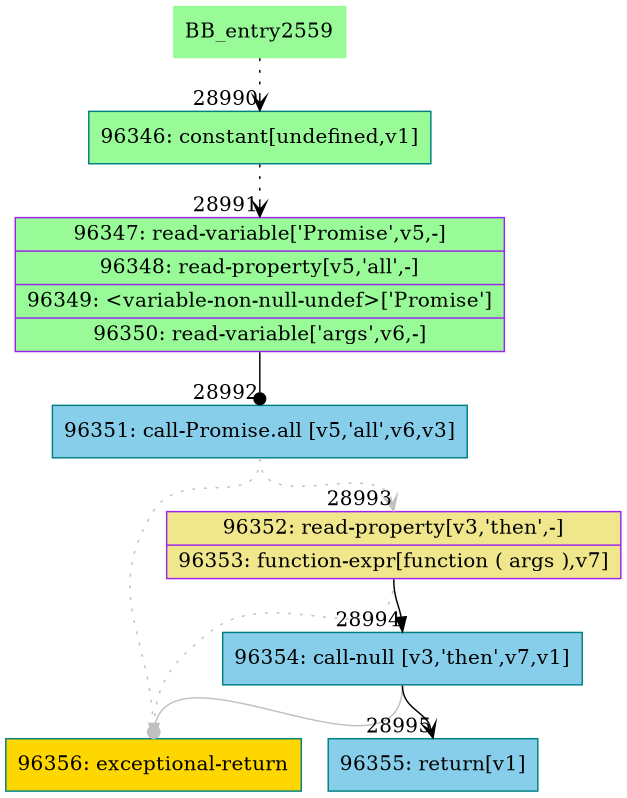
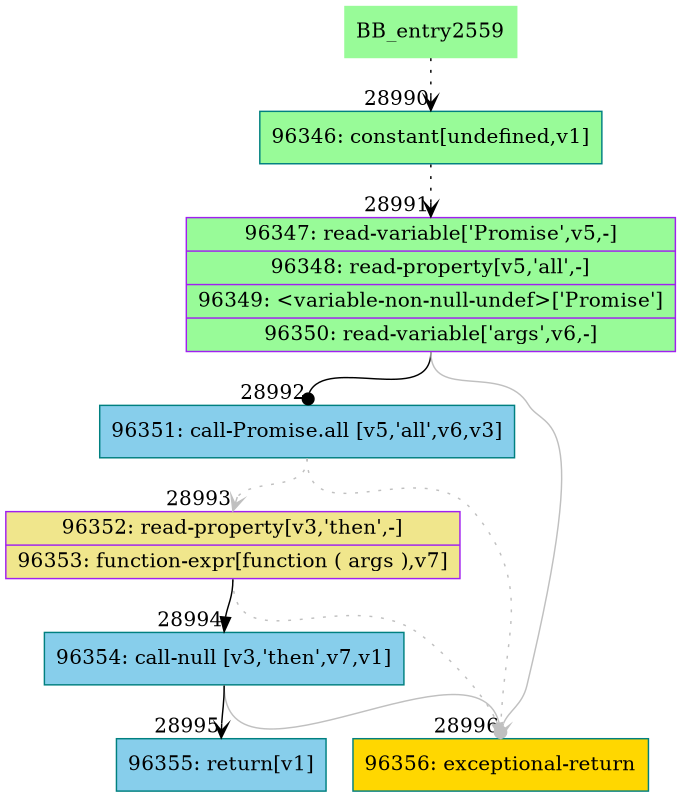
none -> (560, 503)
